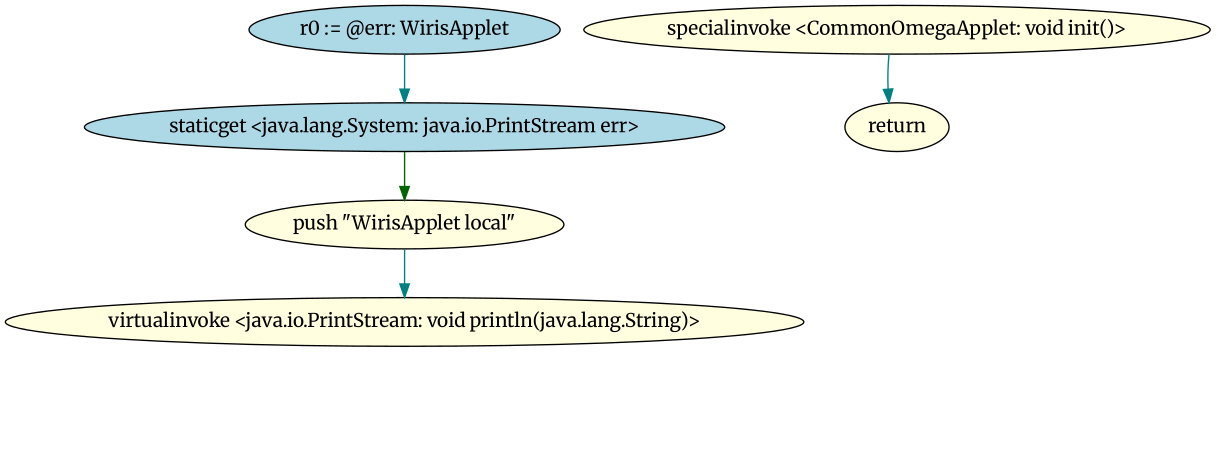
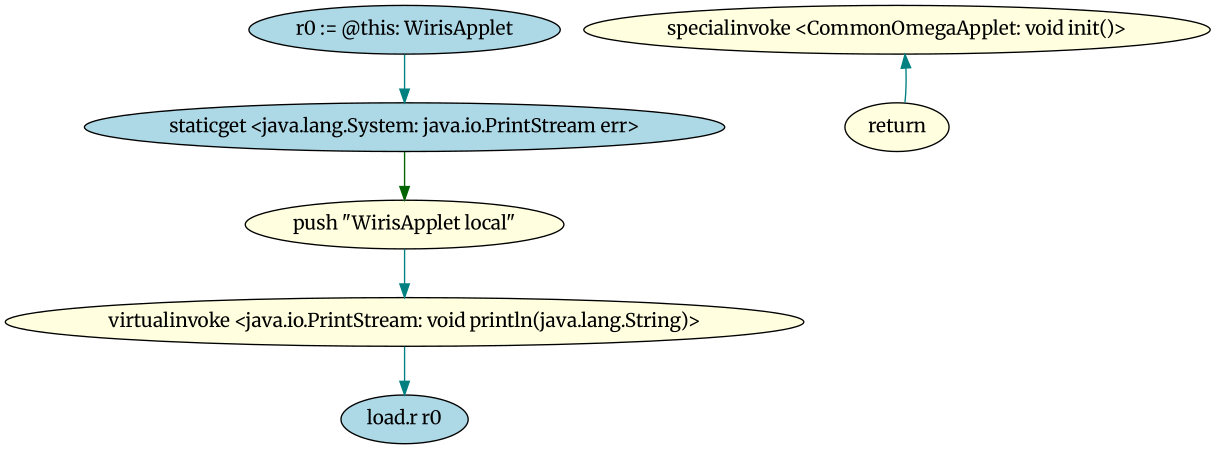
(405, 30) -> (405, 30)
(888, 72) -> (906, 85)
none -> (405, 419)
